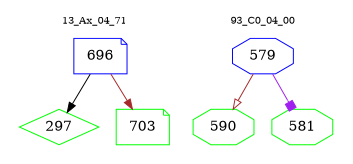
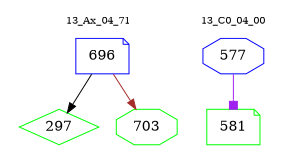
(263, 21) -> (233, 21)
(263, 56) -> (233, 56)
(143, 127) -> (147, 127)
(224, 127) -> none
(302, 127) -> (233, 127)
